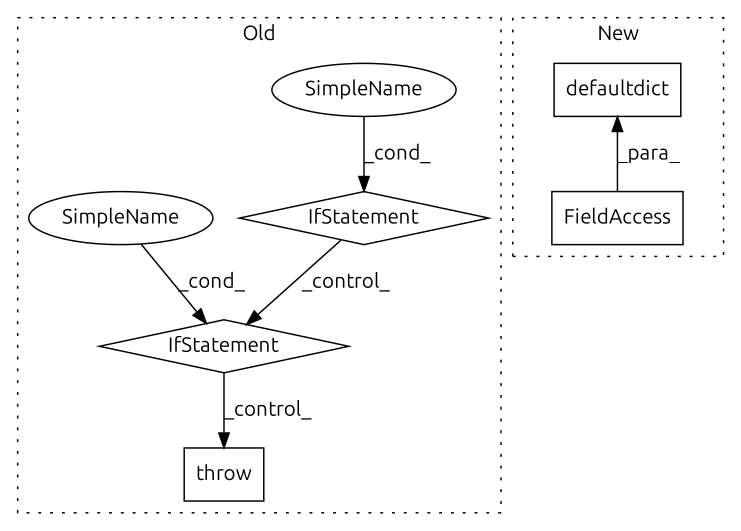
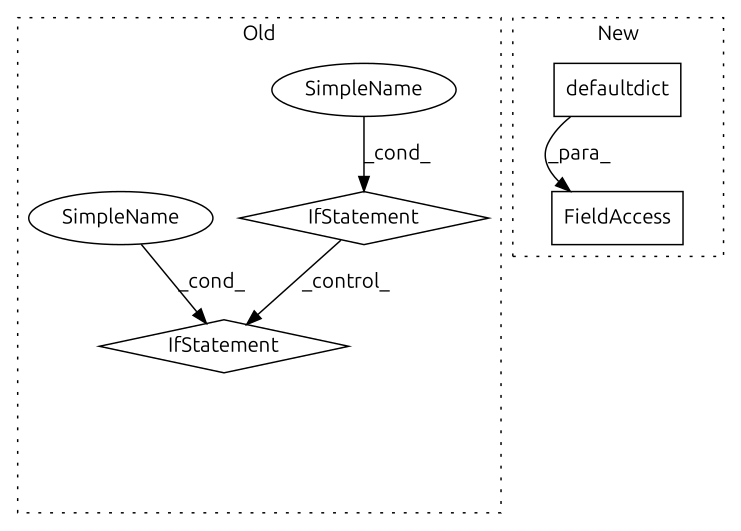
(617, 161) -> (547, 147)
(224, 475) -> none
